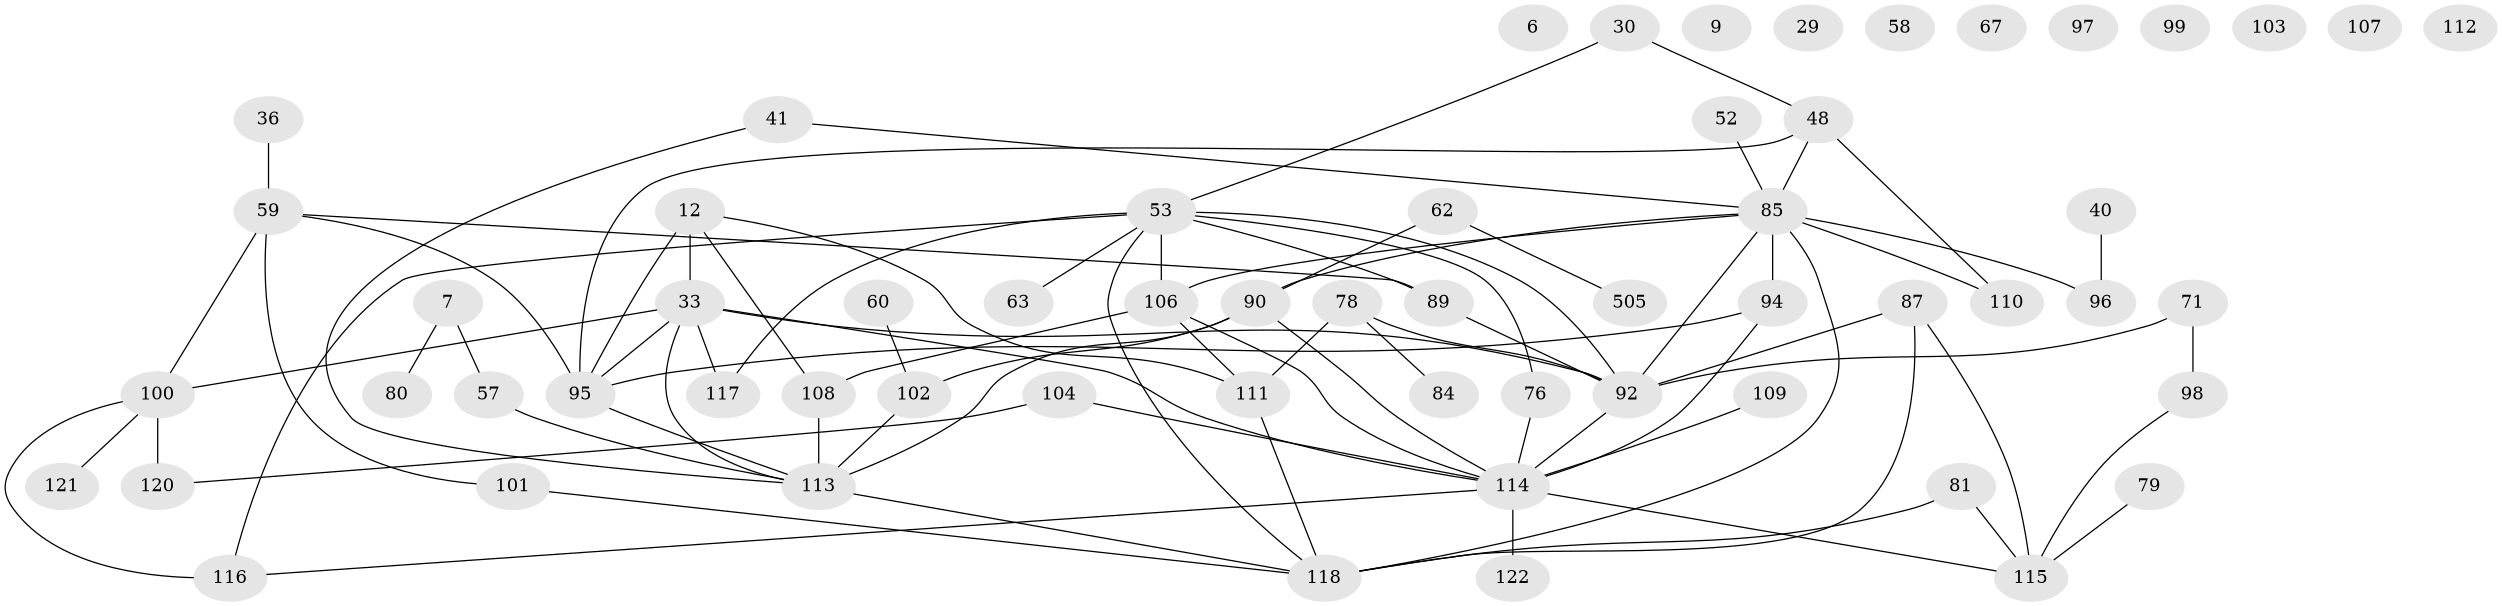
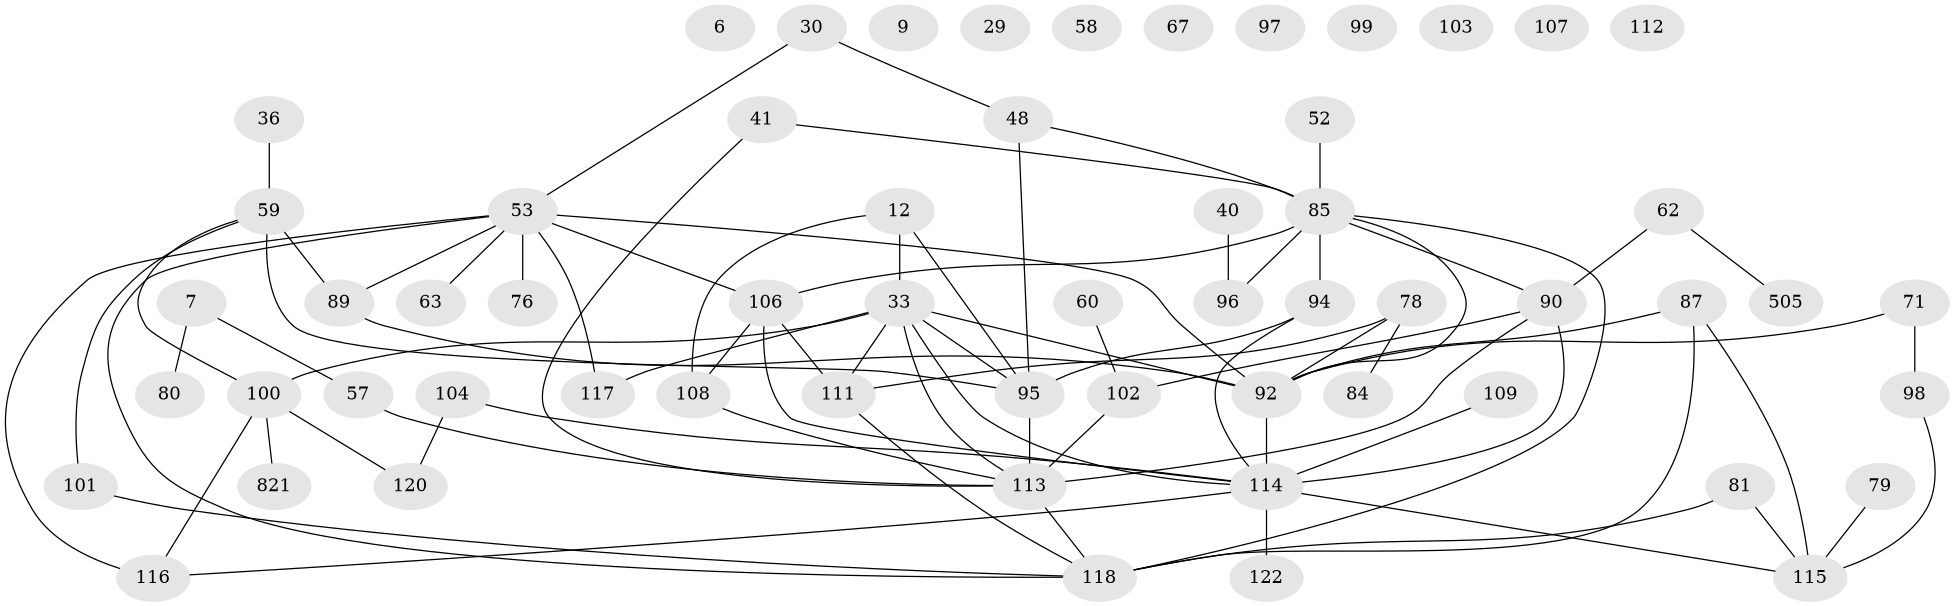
(2007, 303) -> none
(964, 321) -> (869, 349)
(1524, 440) -> none
(62, 487) -> (274, 487)
